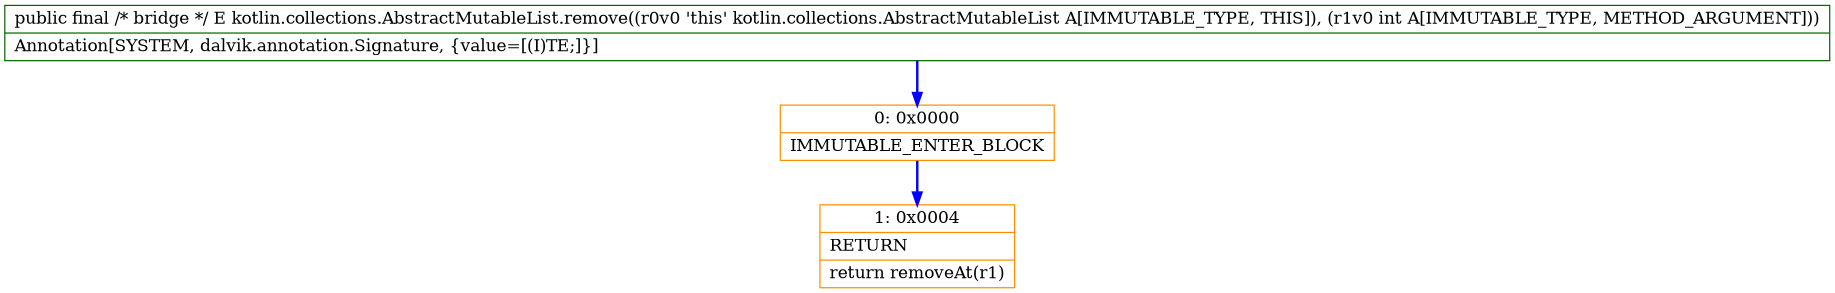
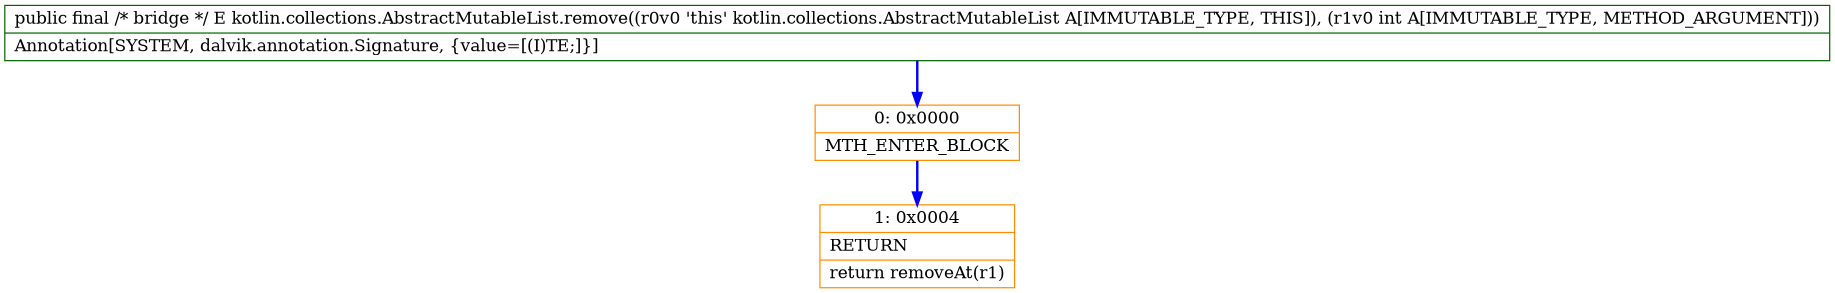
(917, 146) -> (917, 146)
